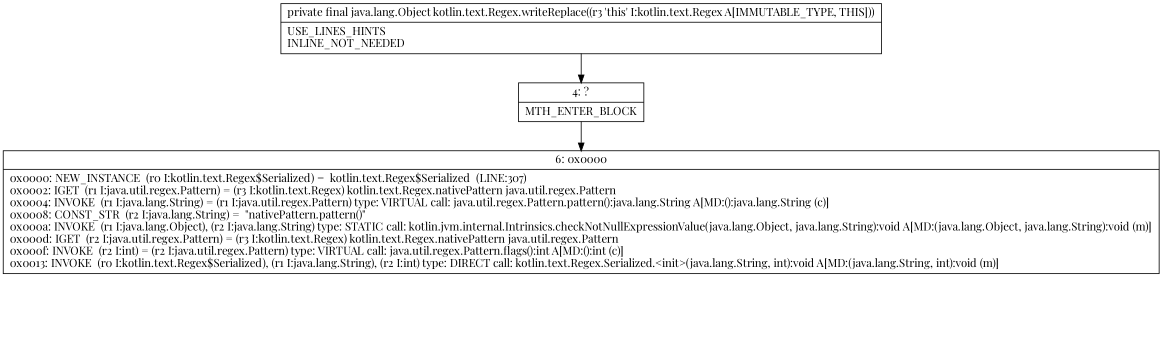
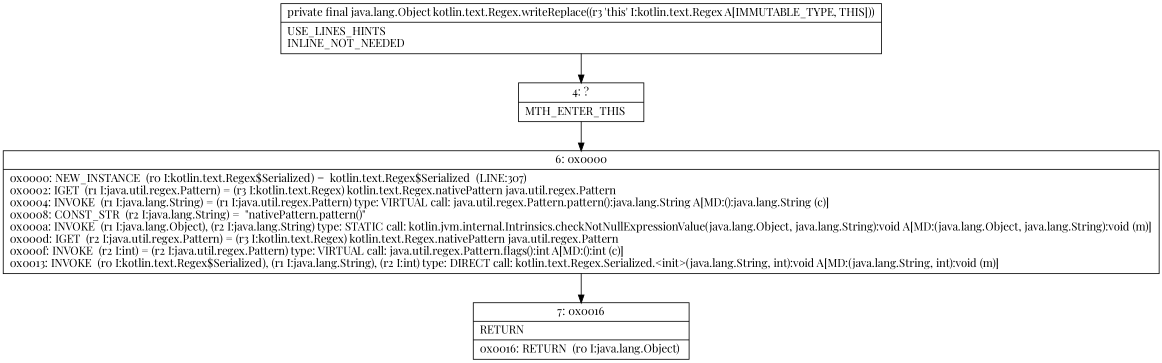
(581, 112) -> (575, 112)
none -> (581, 331)
